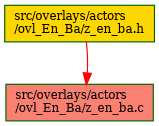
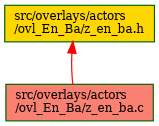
(87, 57) -> (72, 69)
